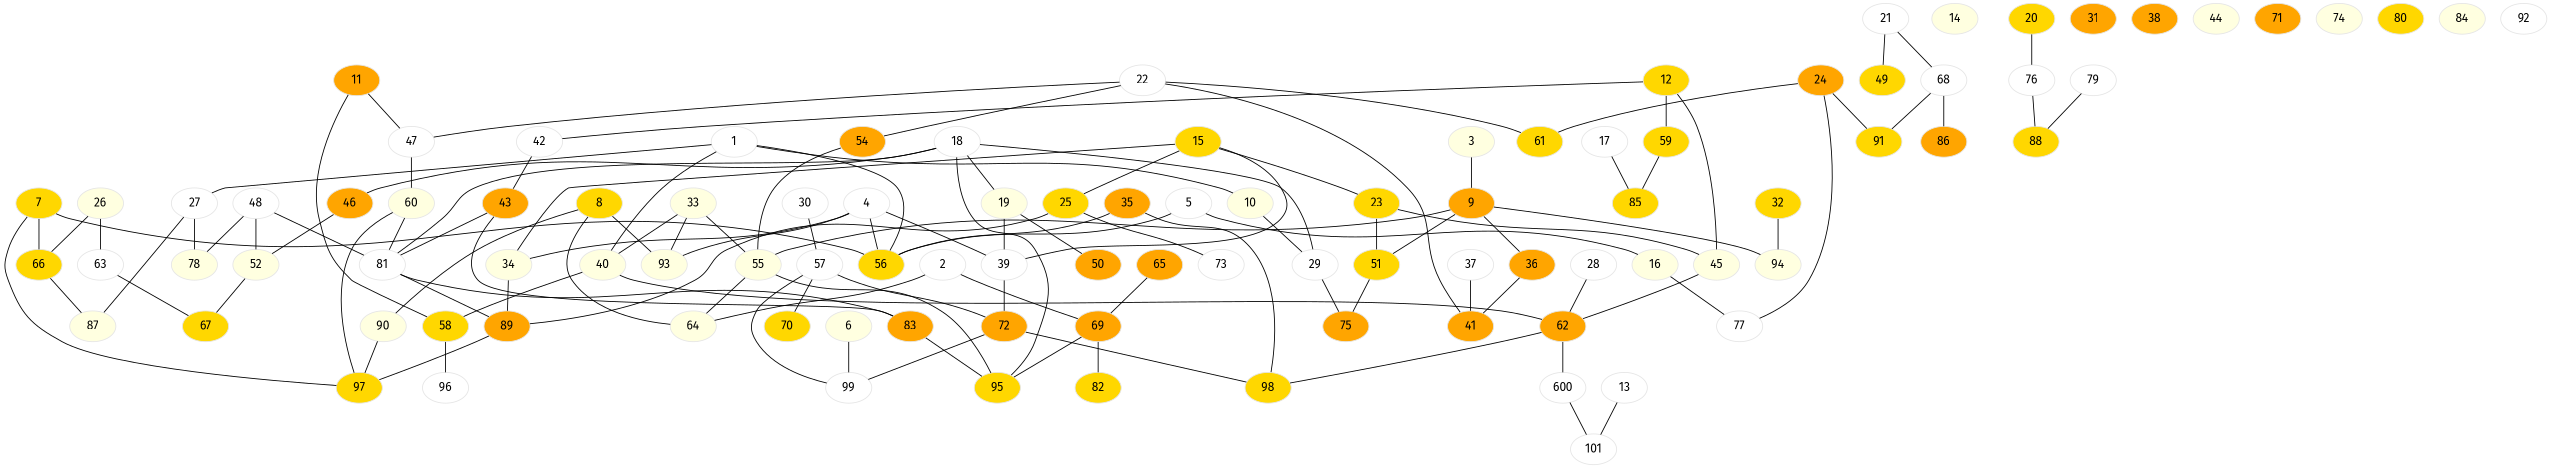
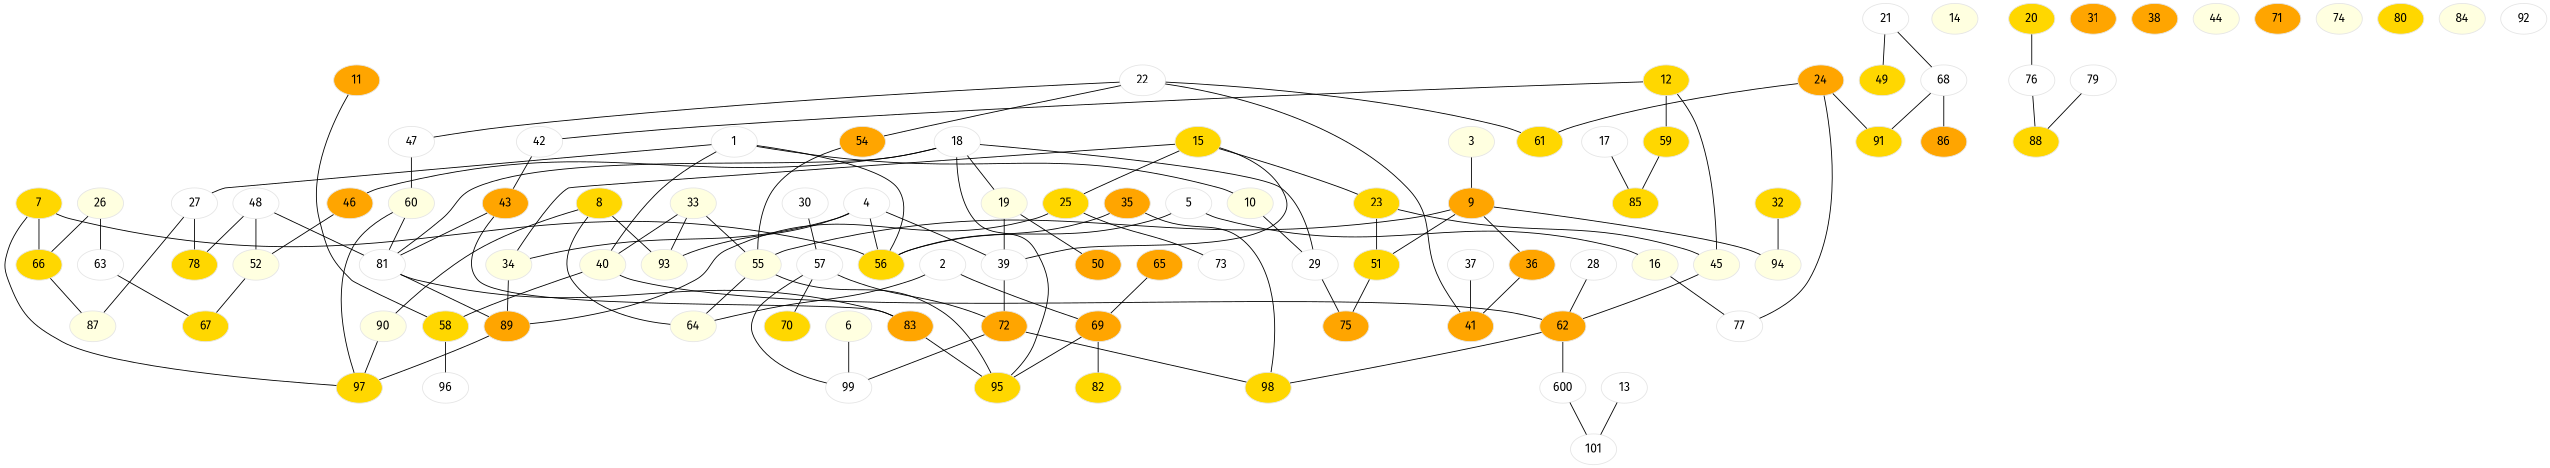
(384, 111) -> none
(194, 265) -> (194, 265)
